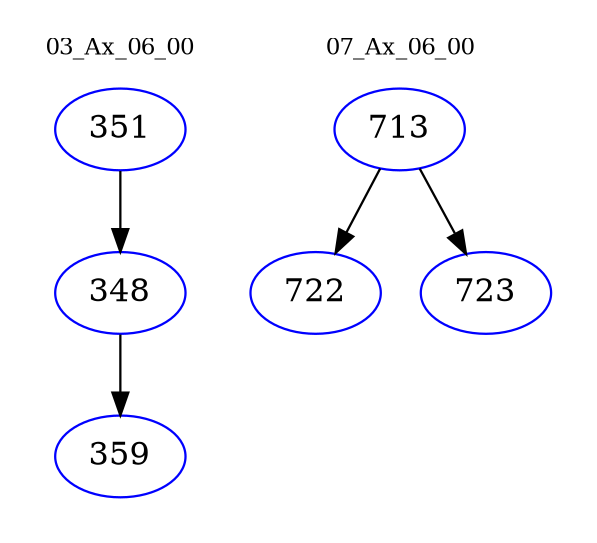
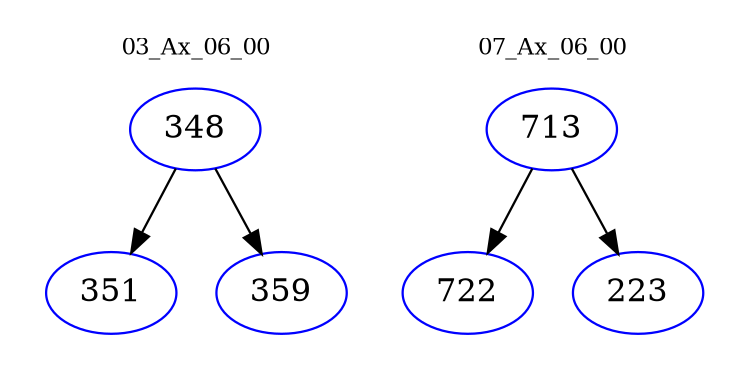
(120, 200) -> (159, 201)
(486, 293) -> (638, 293)
